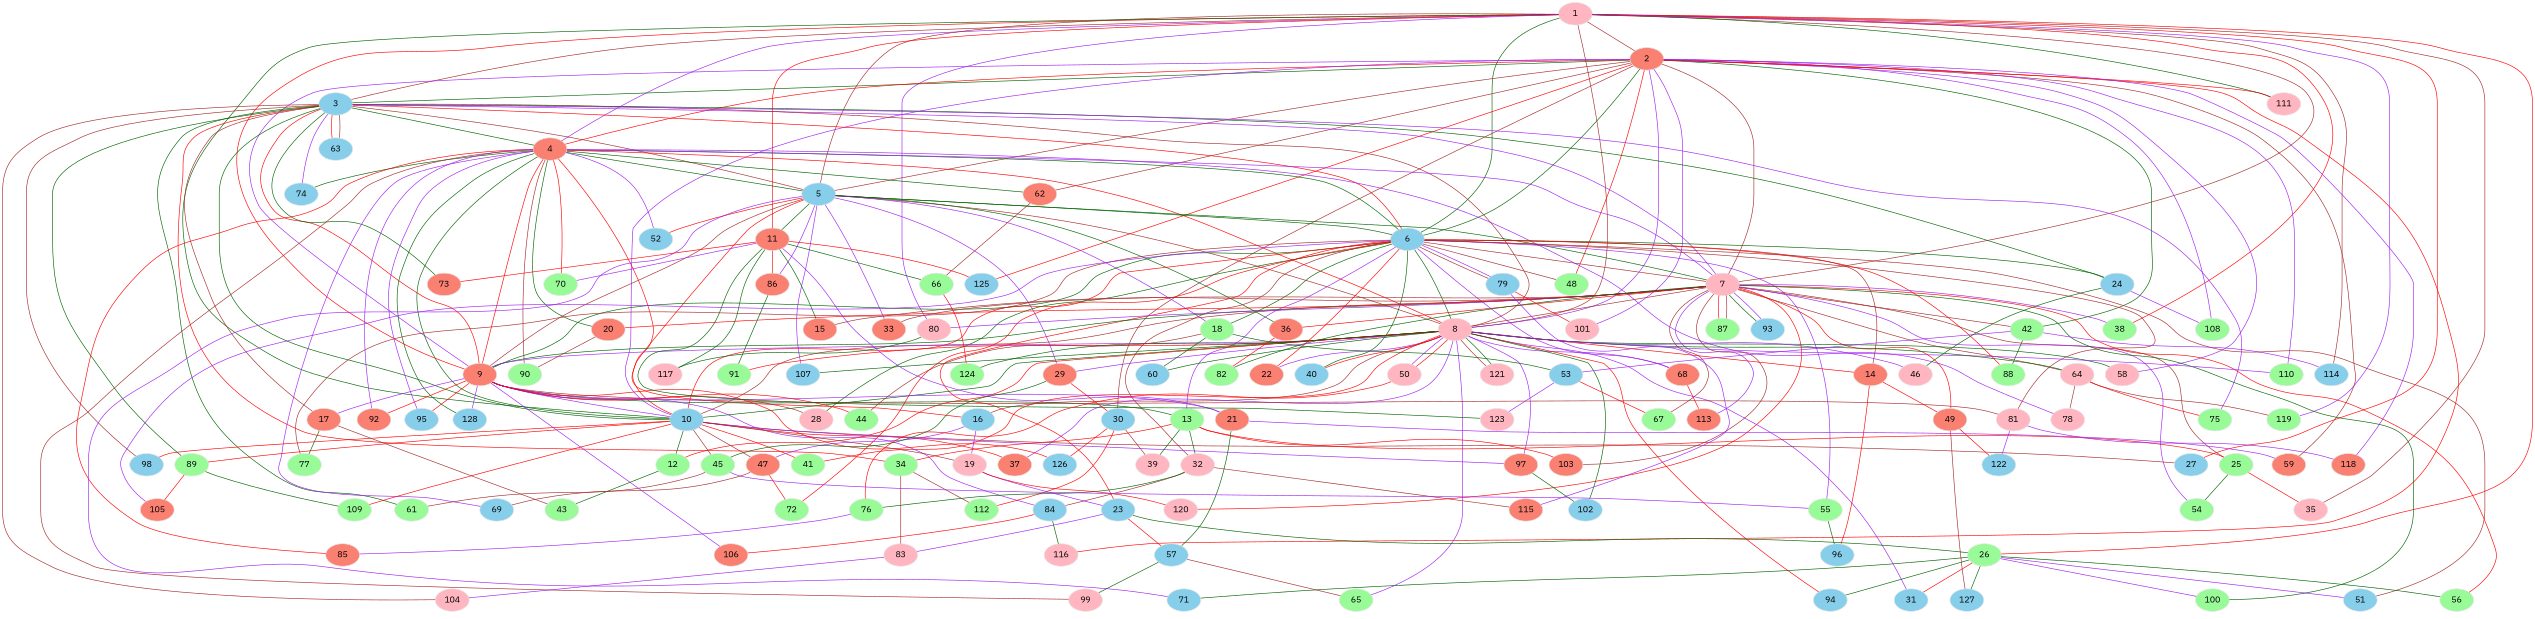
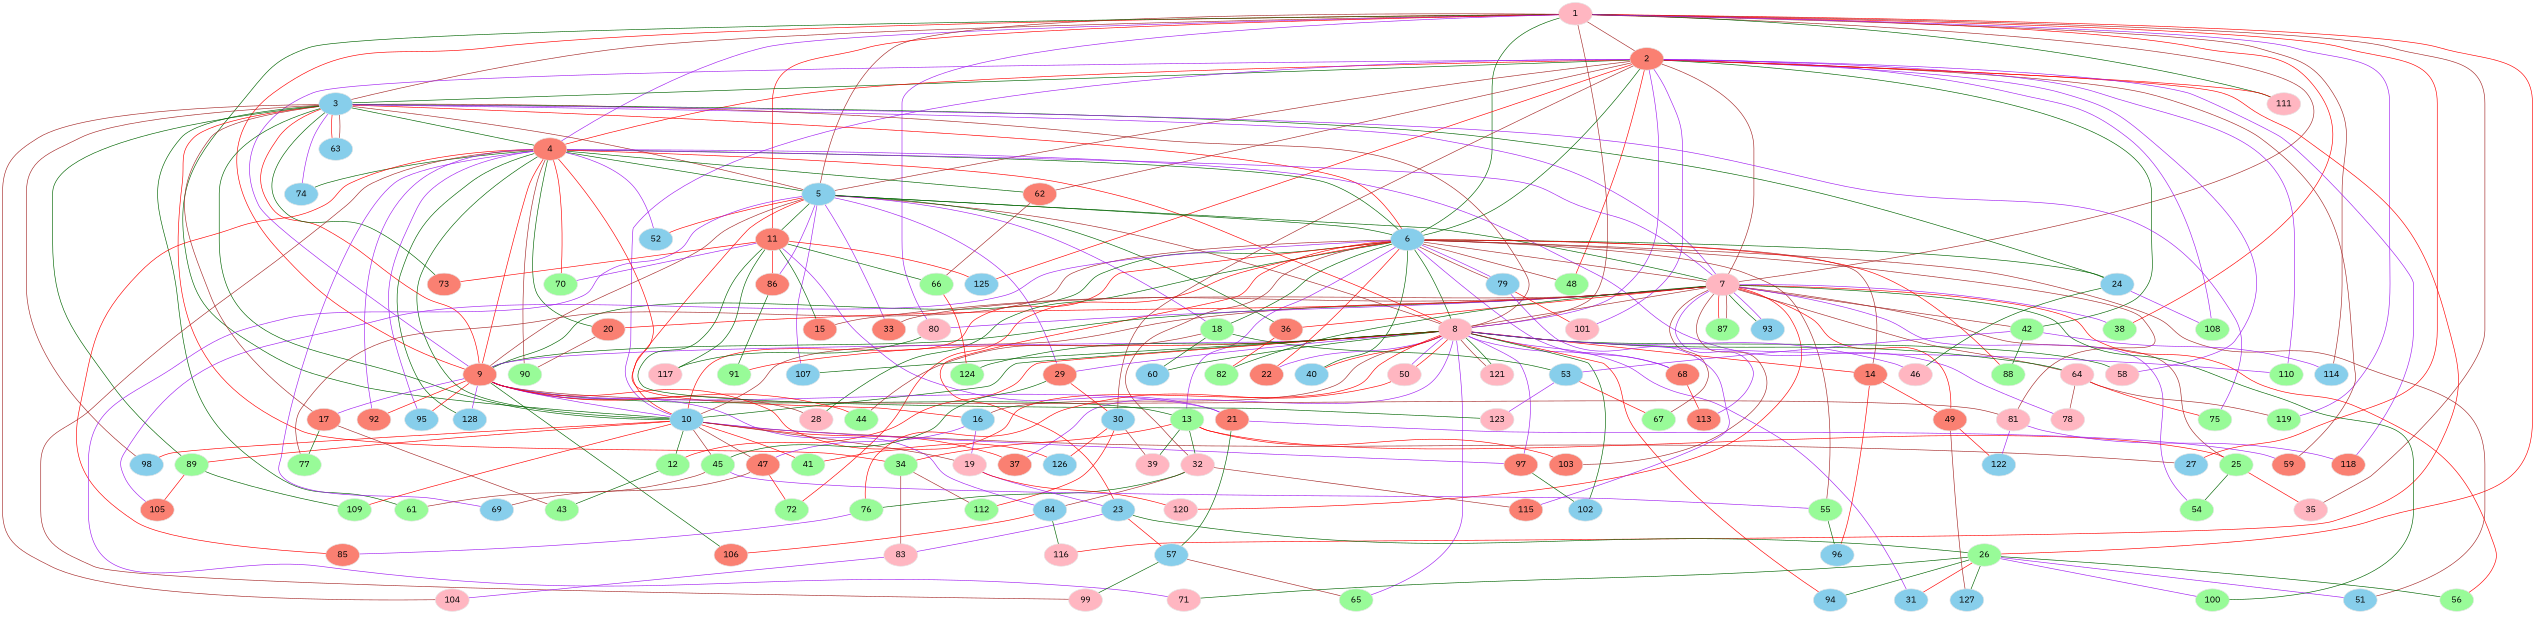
(1715, 265) -> (1715, 265)
(605, 465) -> (605, 465)
(1184, 600) -> (1184, 600)
